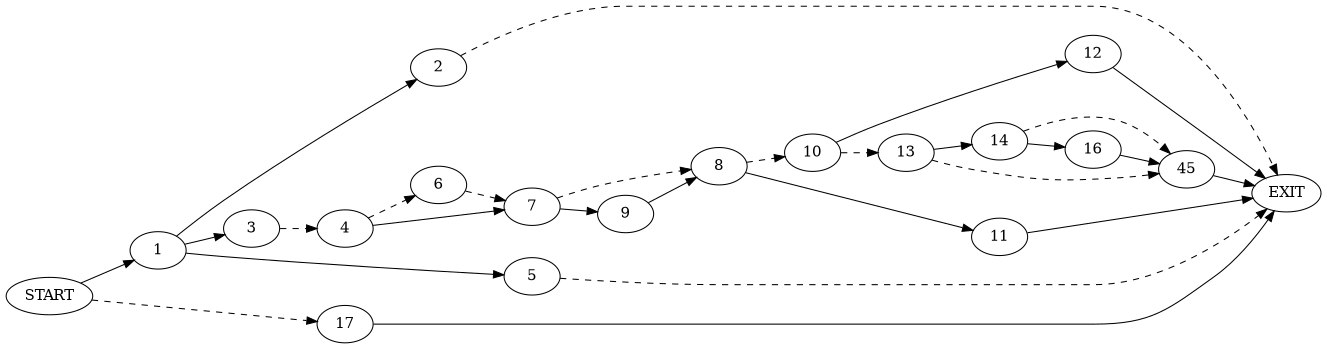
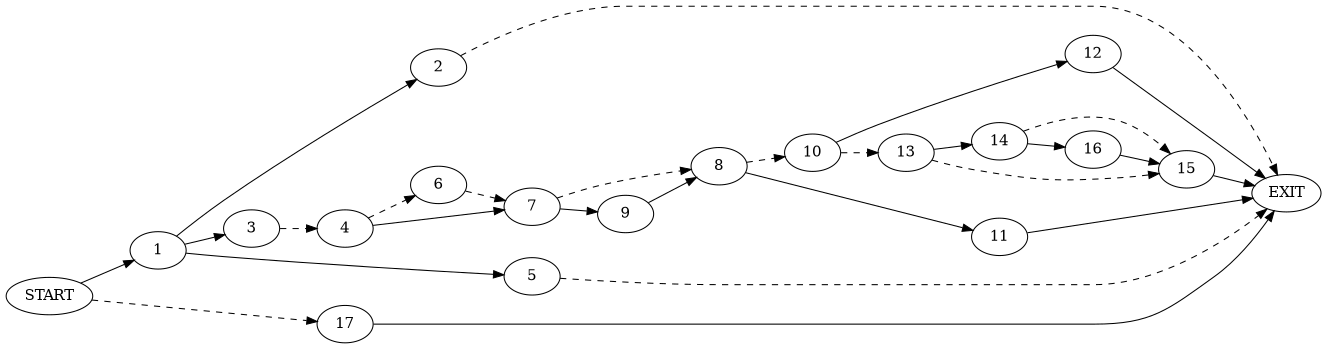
(1187, 169) -> (1187, 169)
